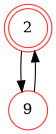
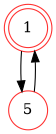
(28, 28) -> (28, 28)
(28, 110) -> (28, 110)
